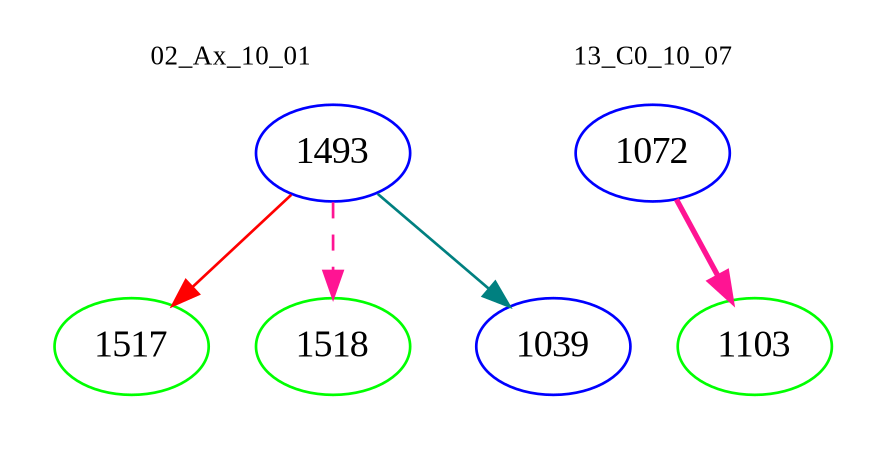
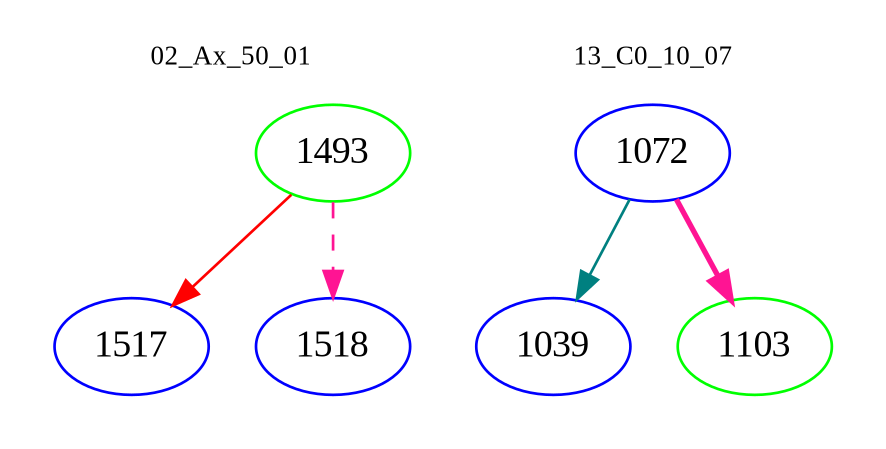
(232, 58) -> (232, 58)
(333, 153) -> (333, 153)
(414, 225) -> (610, 237)
(132, 347) -> (132, 347)
(333, 347) -> (333, 347)
